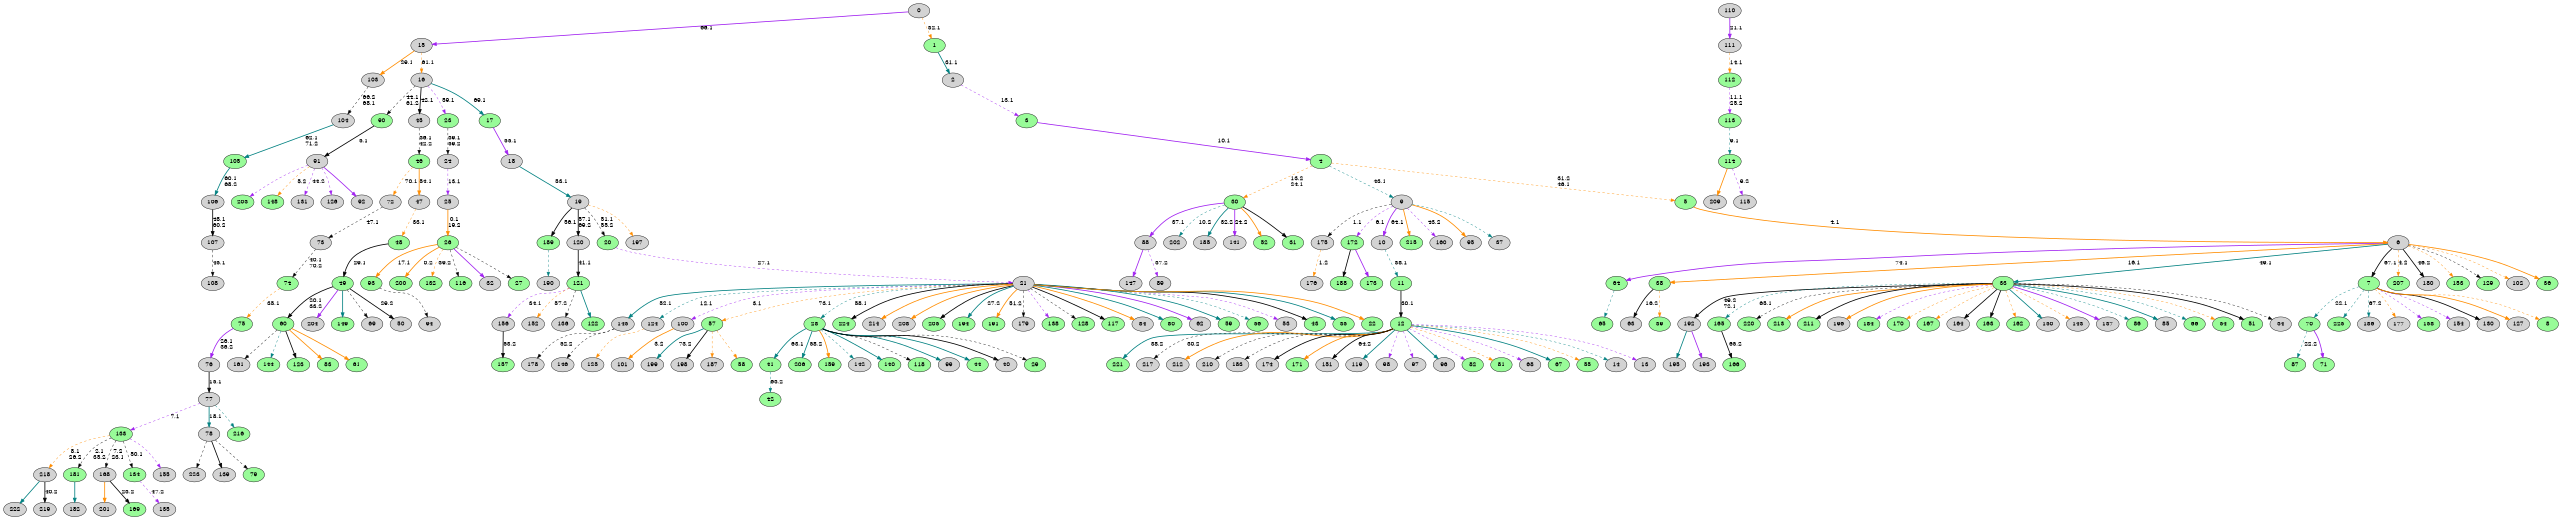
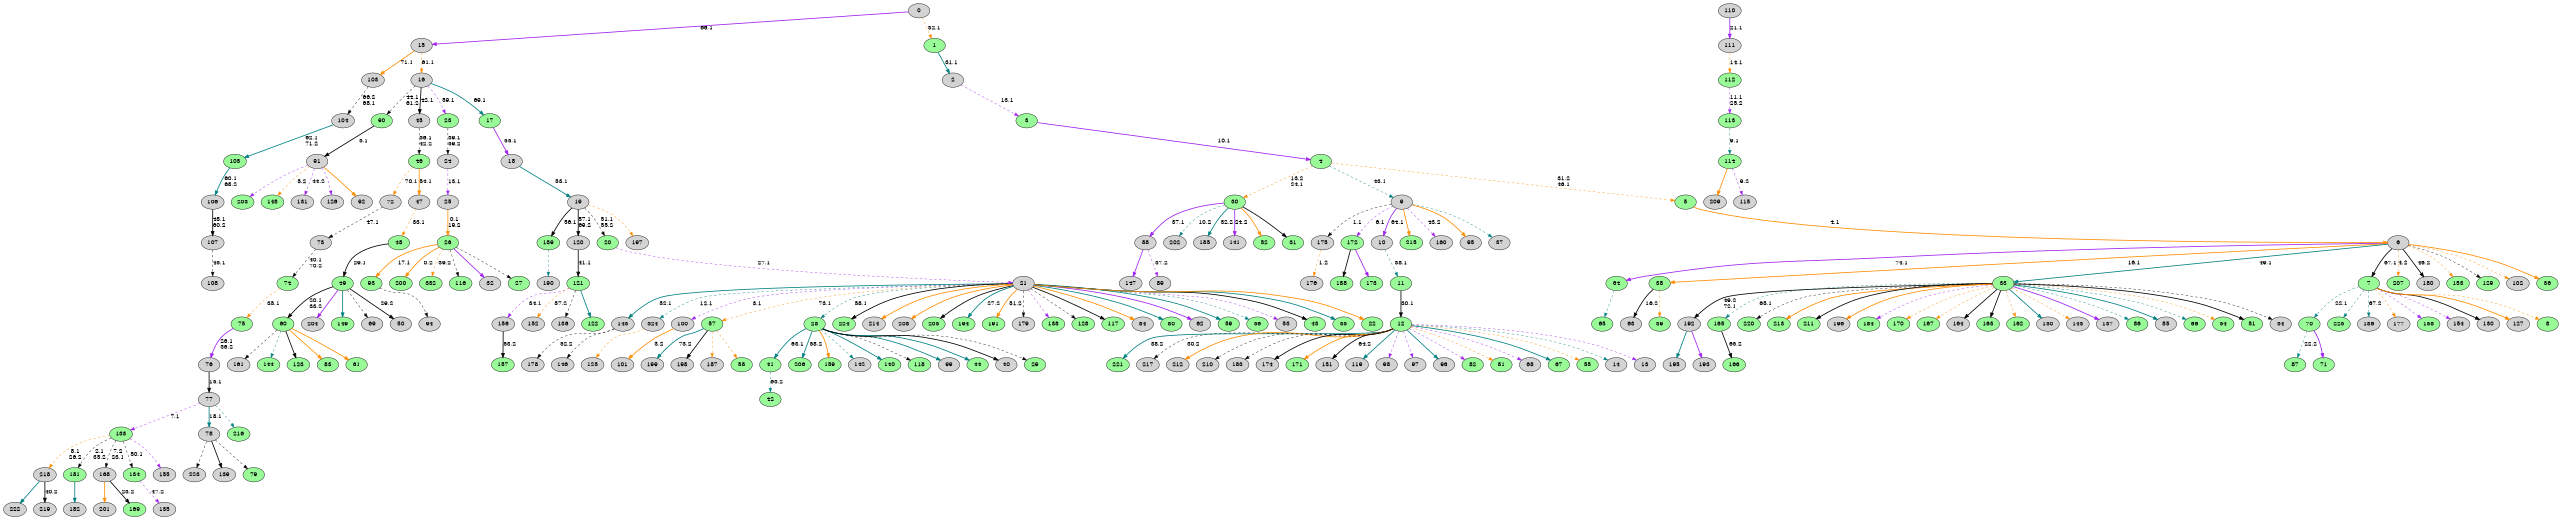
(407, 63) -> (407, 63)
(339, 180) -> (339, 180)
(431, 283) -> (431, 283)
(653, 324) -> (653, 324)
